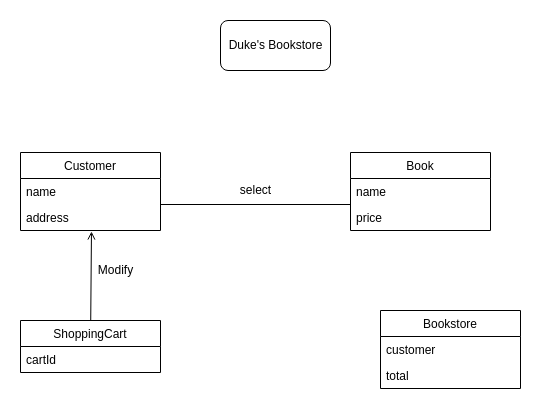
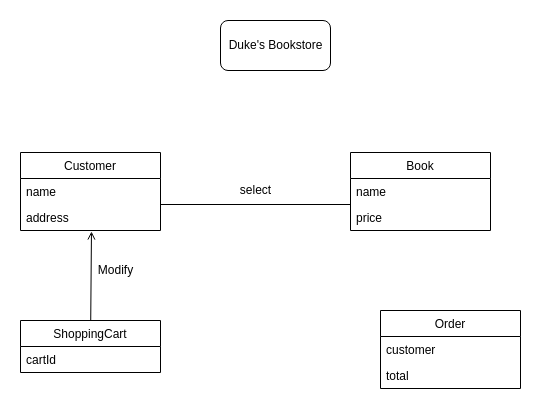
(450, 324) -> (450, 324)
